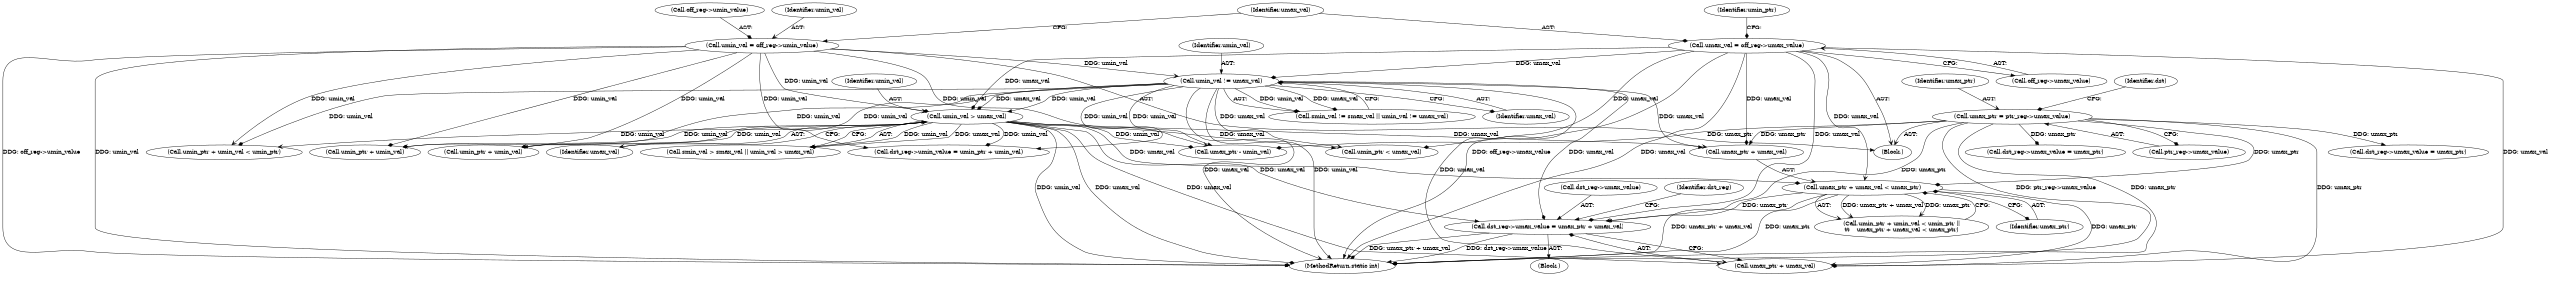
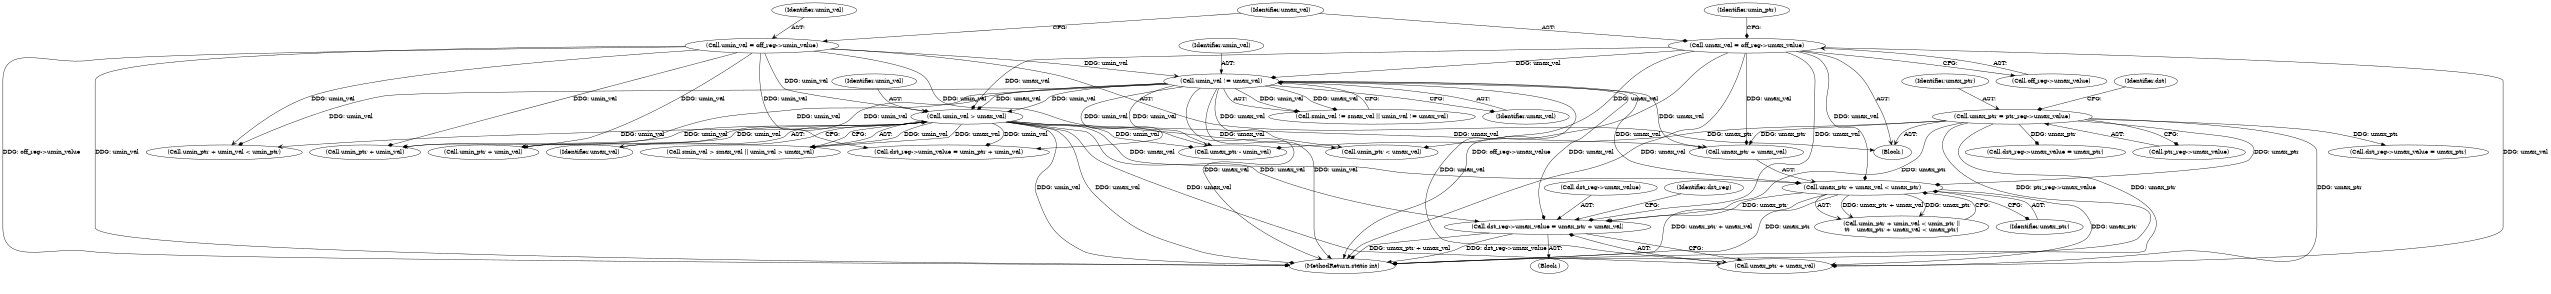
(710, 10) -> none
none -> (1637, 101)
(1828, 116) -> (1828, 116)
